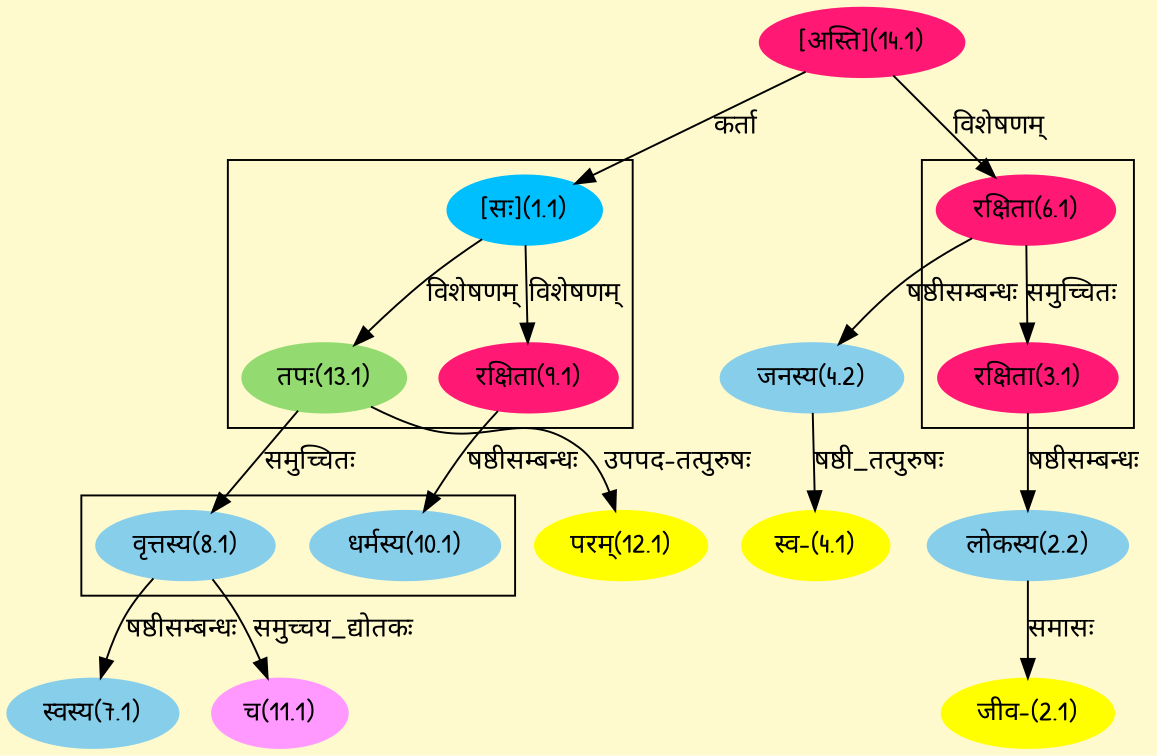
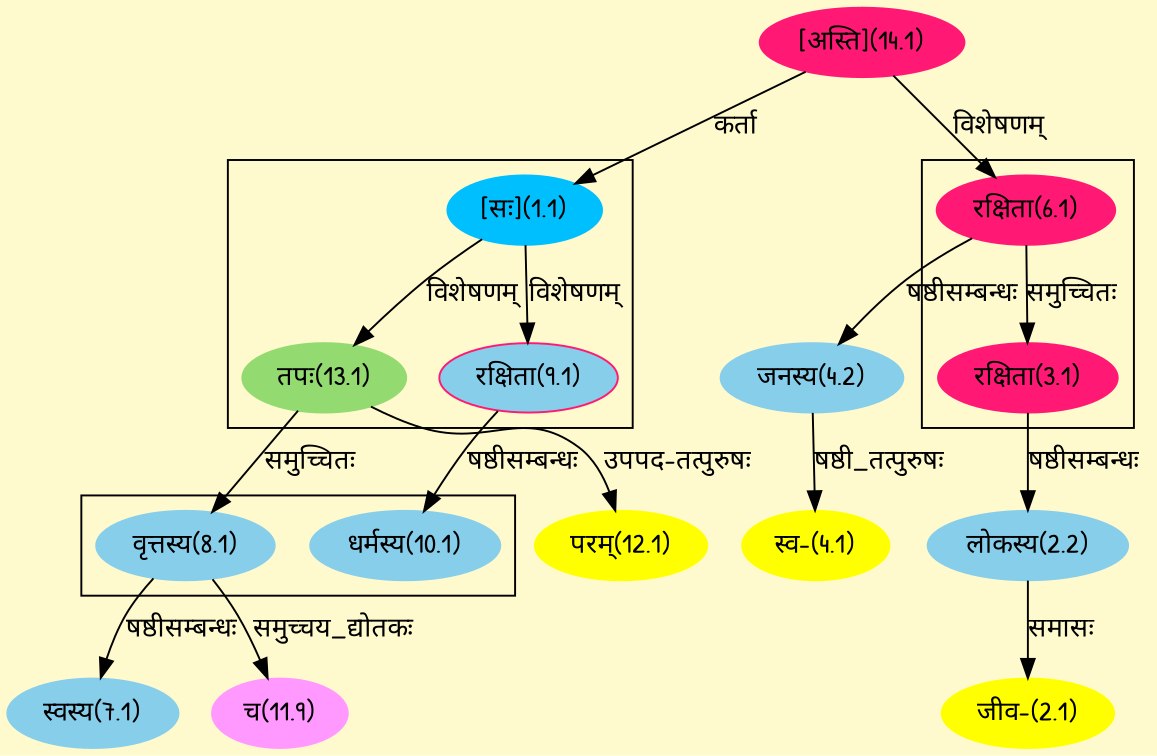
(529, 378) -> (529, 378)
(280, 713) -> (280, 713)
